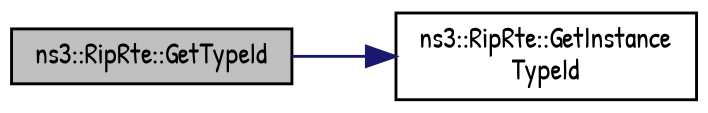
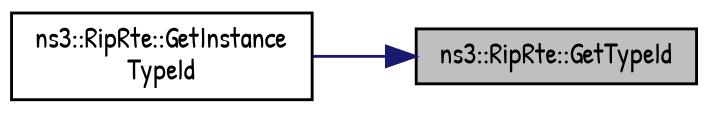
(329, 56) -> (350, 56)
